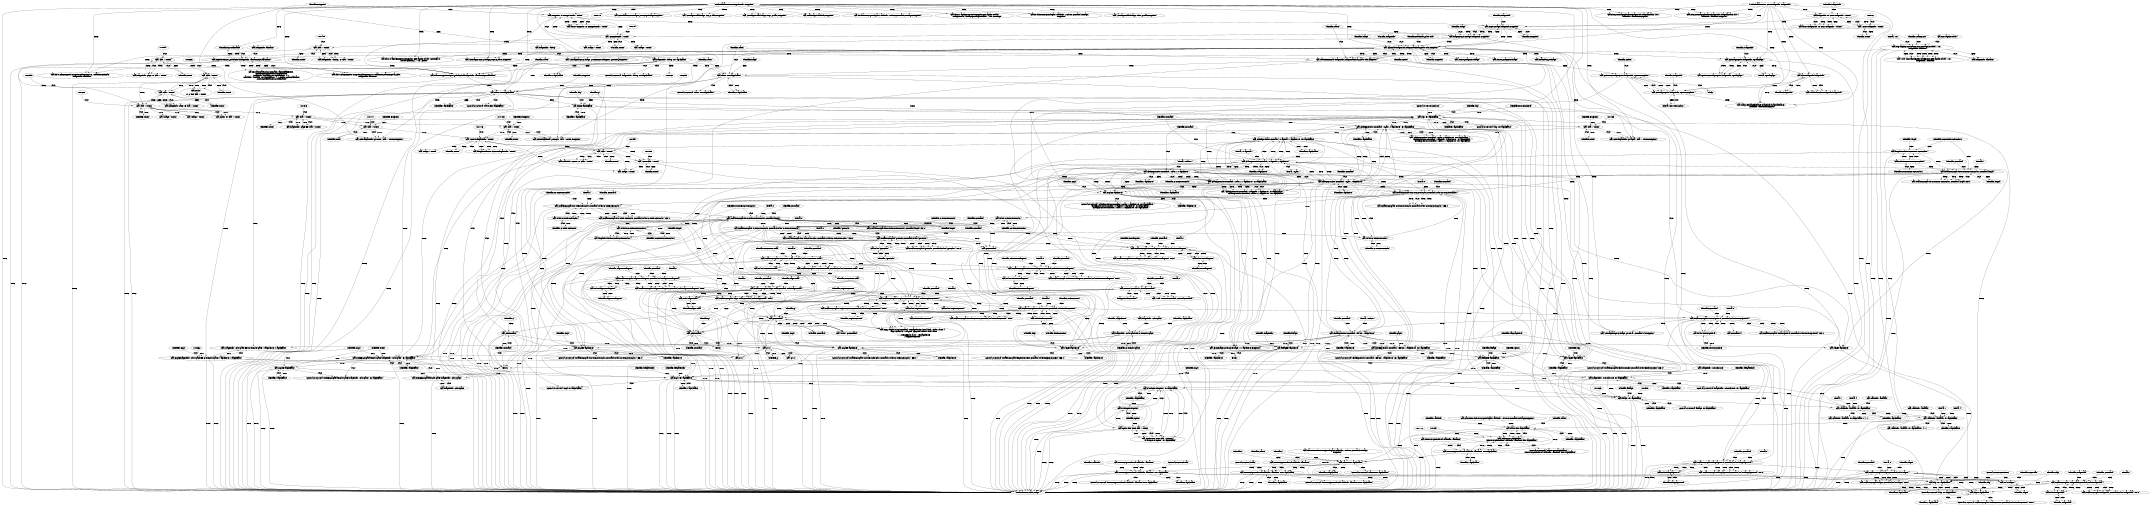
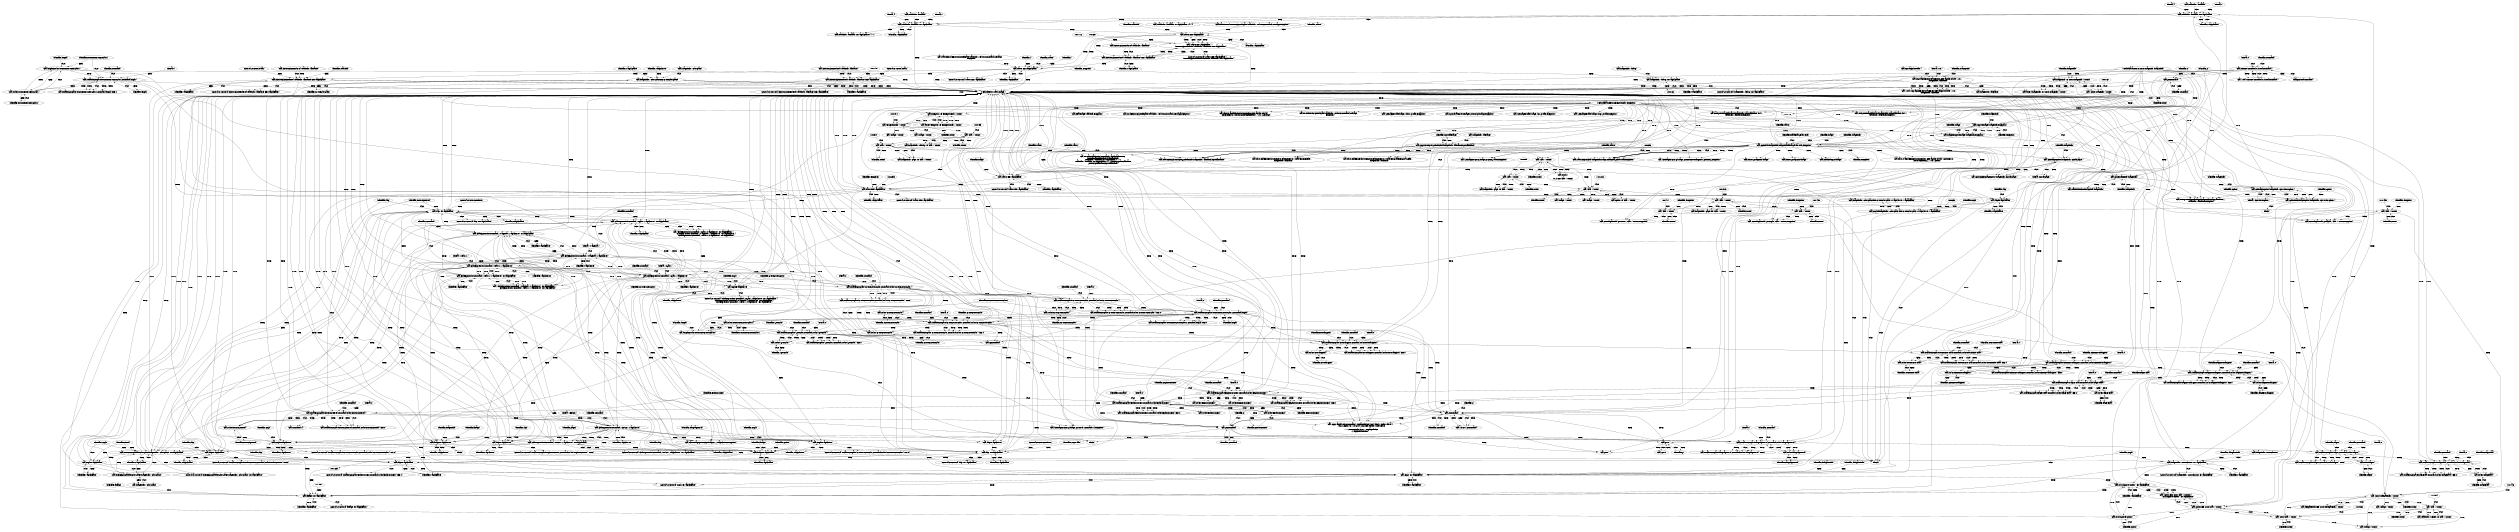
none -> (1975, 107)
(1218, 177) -> (66, 86)
none -> (2104, 183)
(1549, 383) -> (546, 455)
(3, 401) -> (1300, 97)
none -> (2242, 514)
